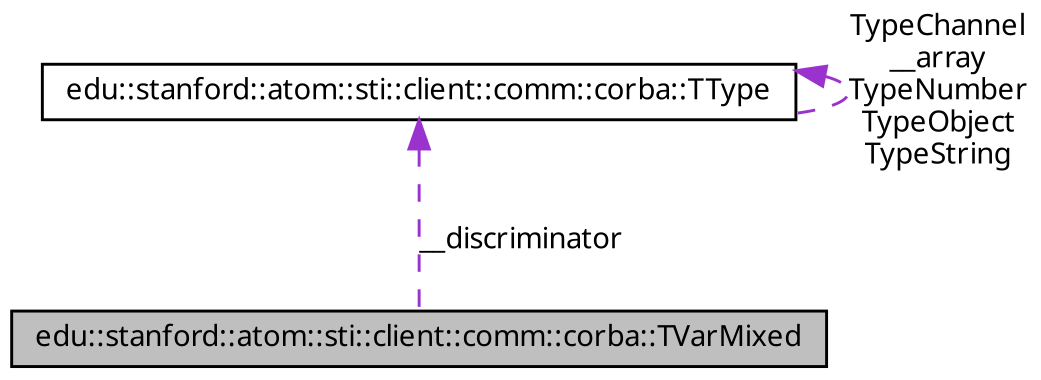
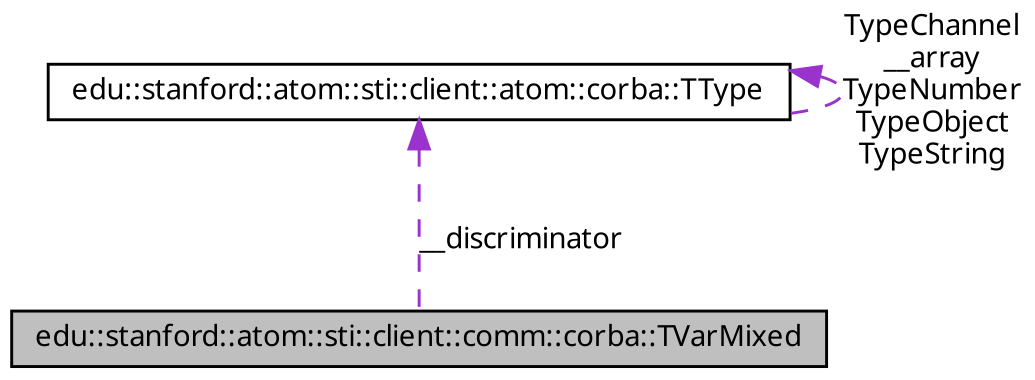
(419, 92) -> (419, 92)
